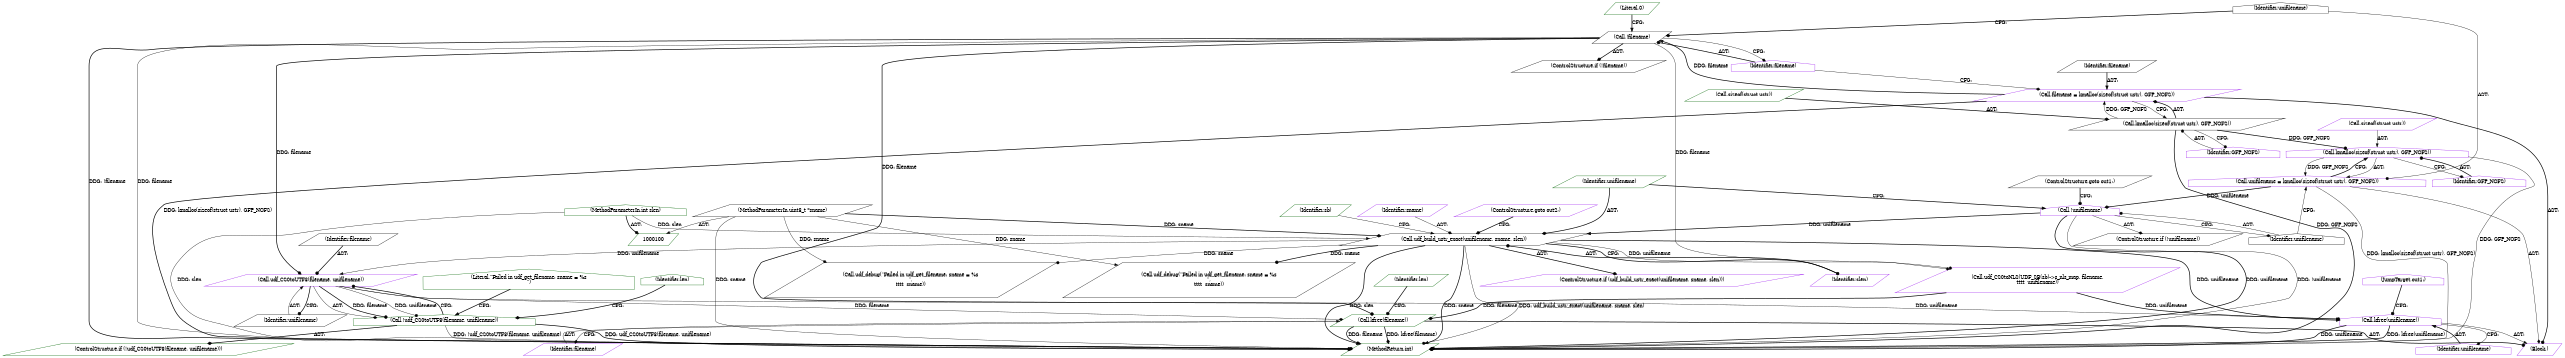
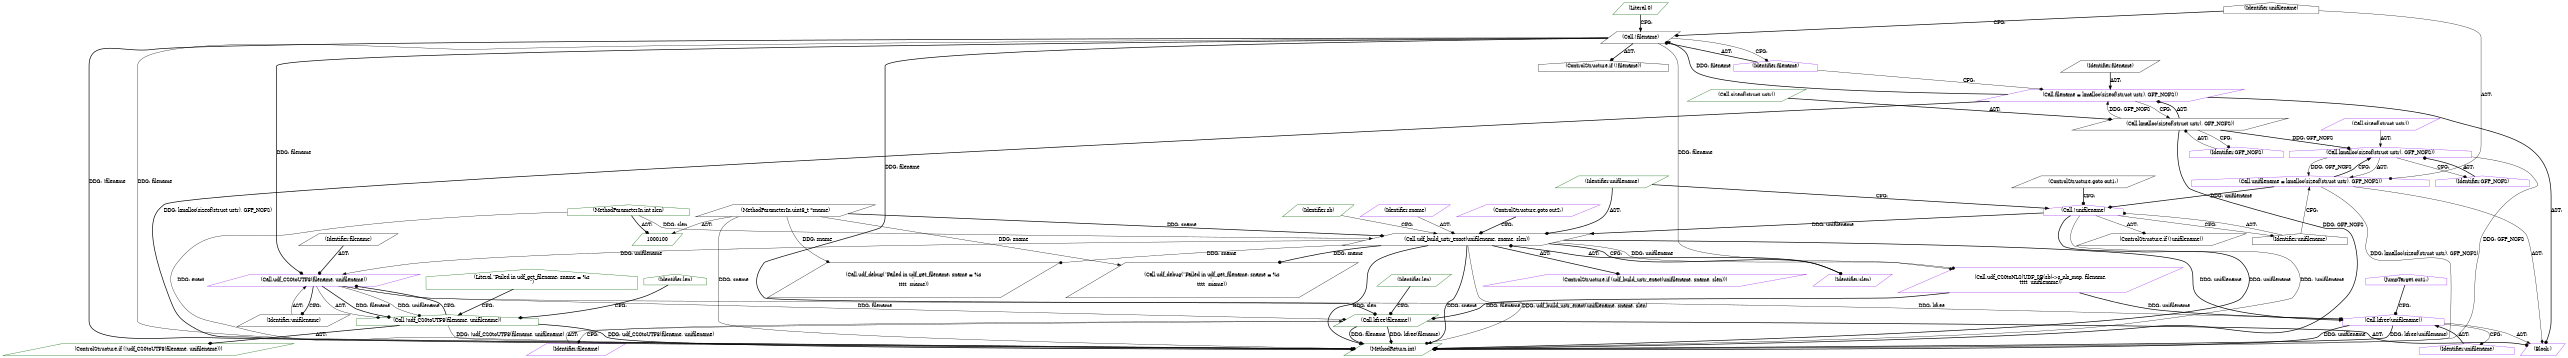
(1589, 66) -> (1603, 66)
(189, 280) -> (191, 280)
(1936, 306) -> (1932, 306)
